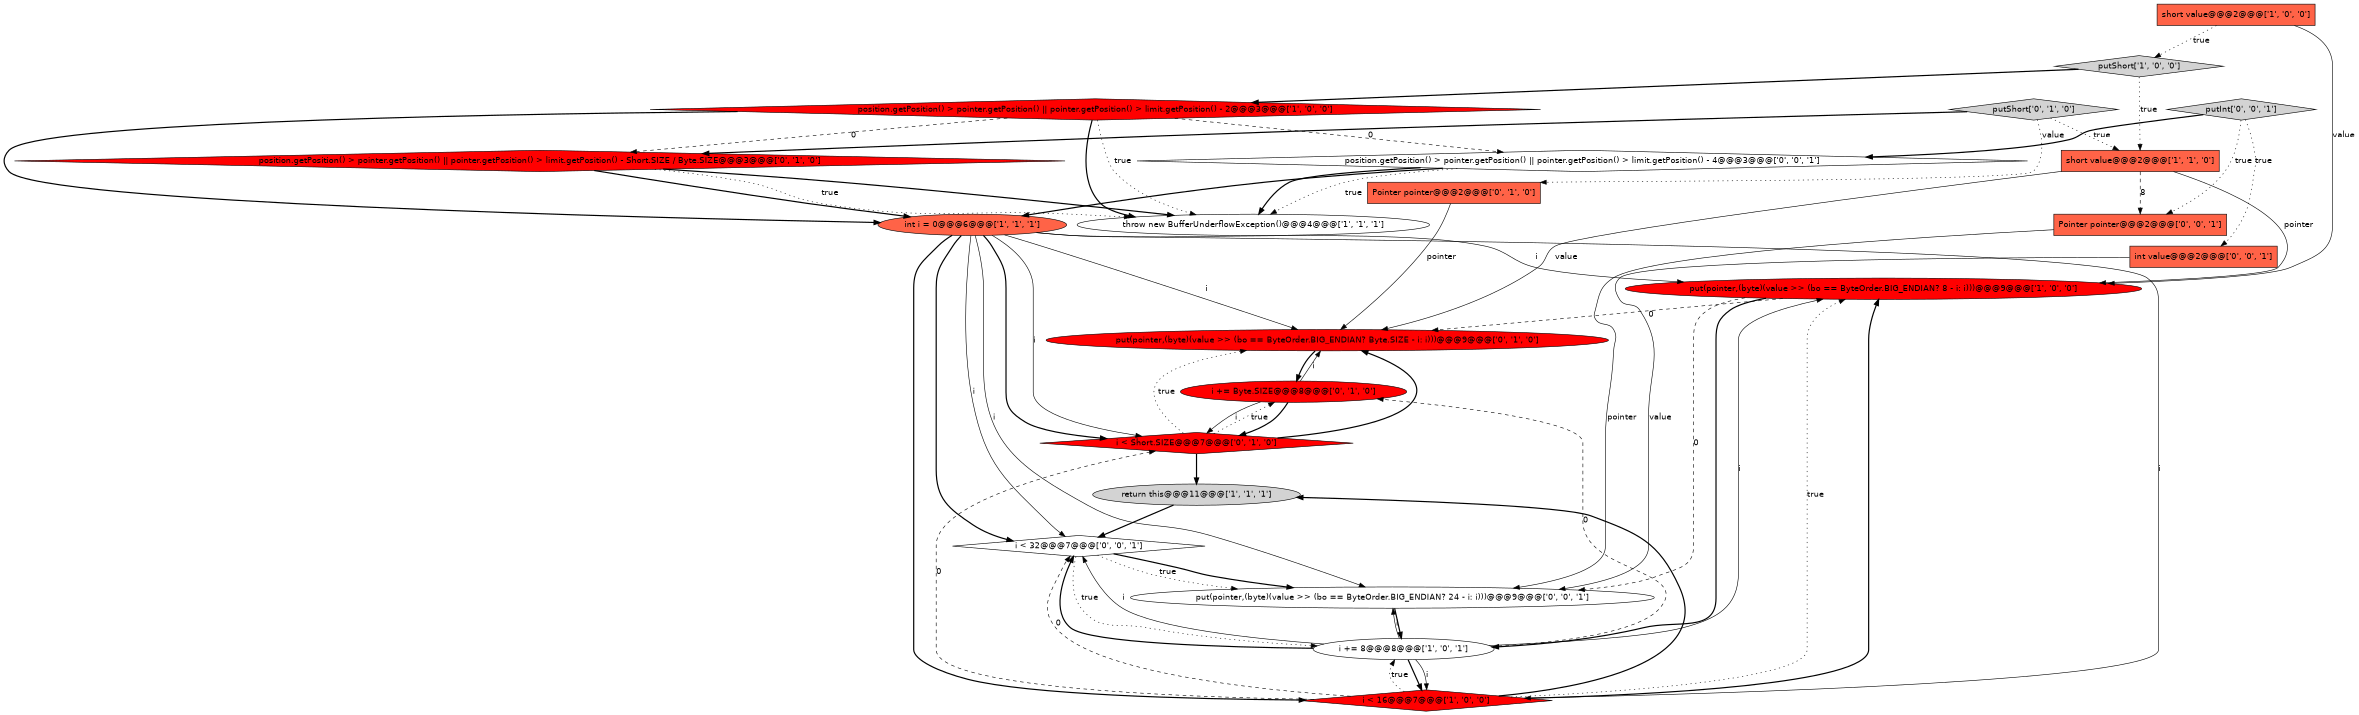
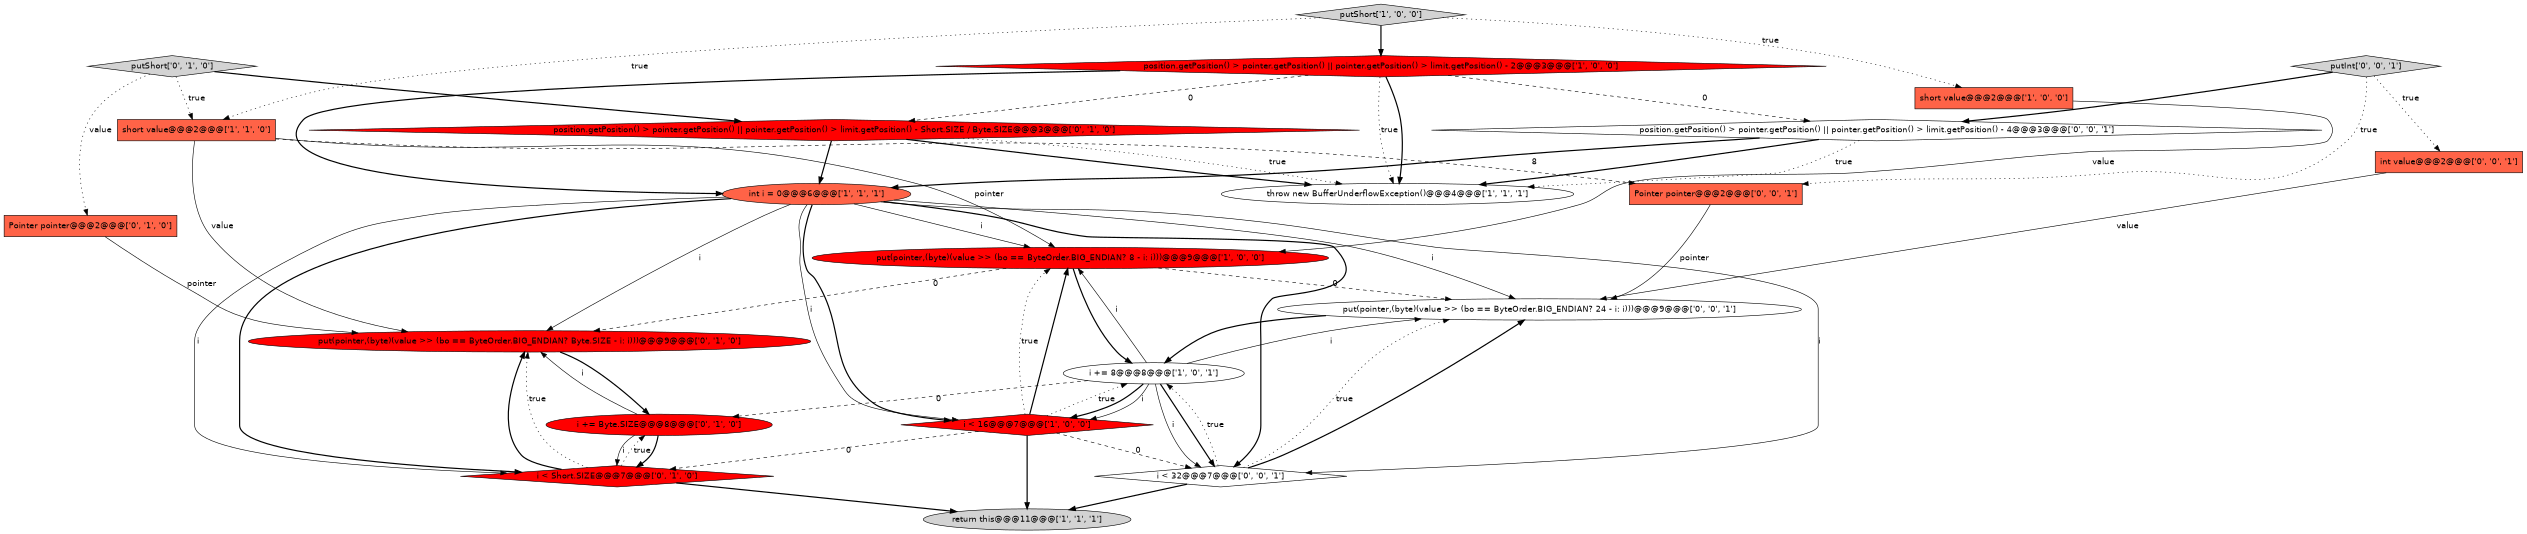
(2188, 40) -> (1701, 38)
(1141, 519) -> (1131, 496)
